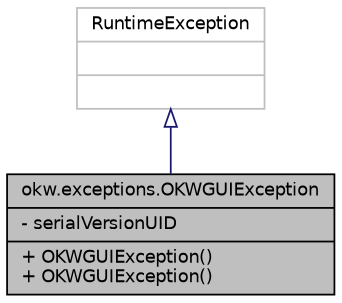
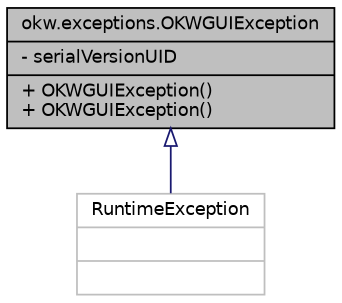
(171, 151) -> (171, 170)
